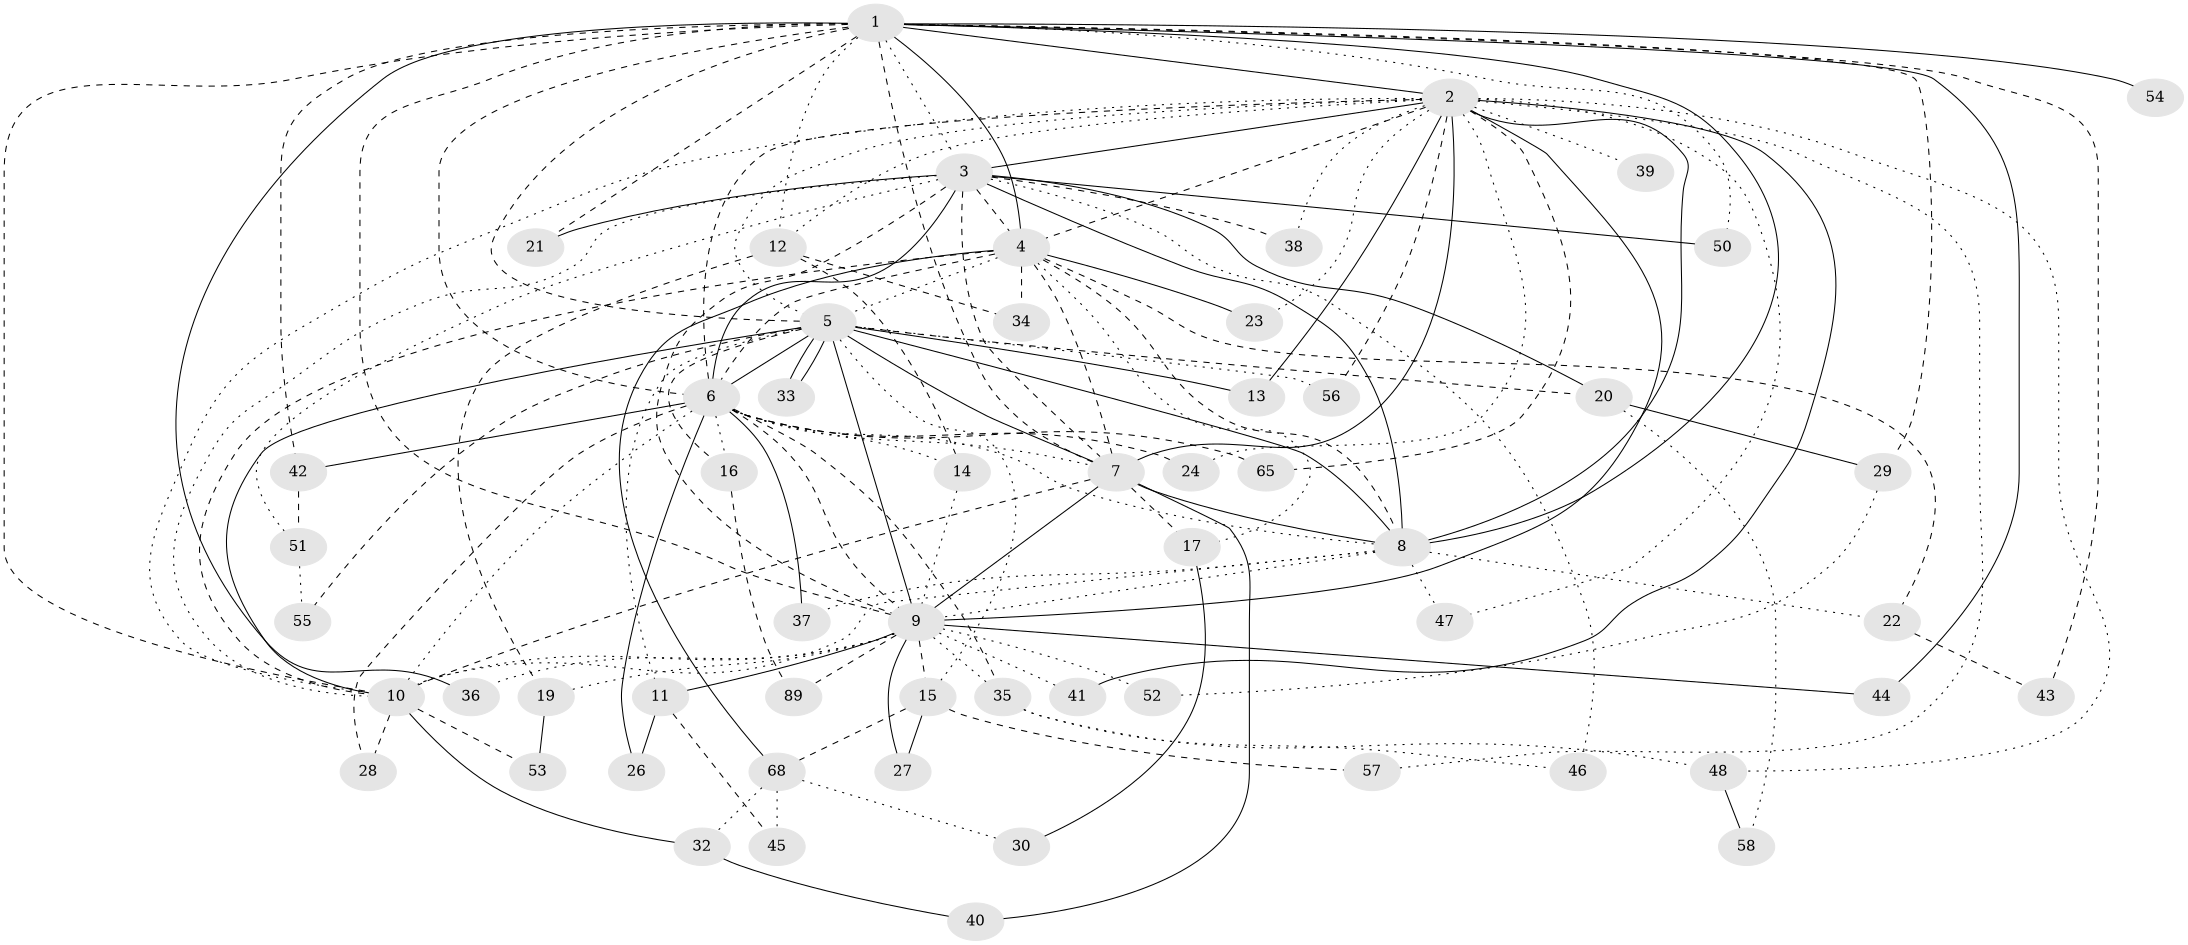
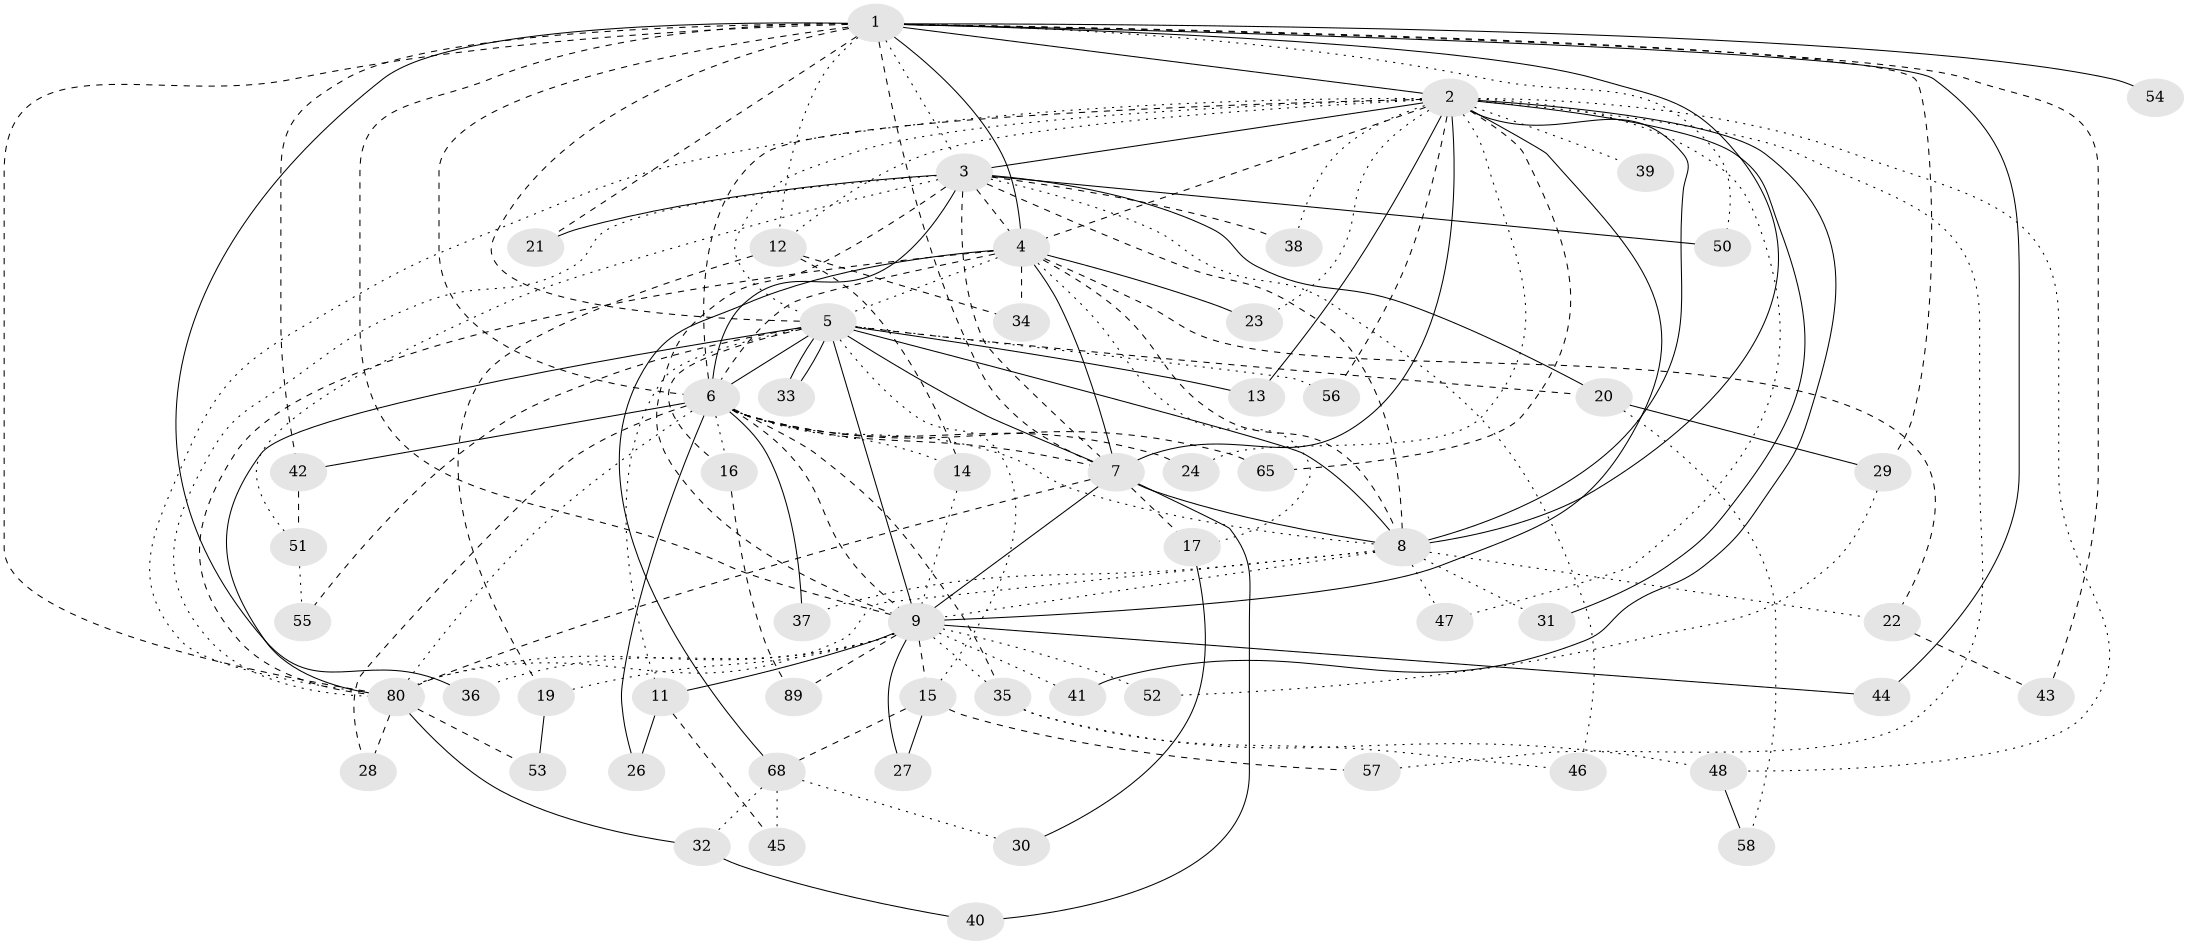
(1263, 289) -> (1263, 289)
(1076, 341) -> (1076, 341)
(911, 441) -> (911, 441)
none -> (1547, 622)
(396, 697) -> (396, 697)
